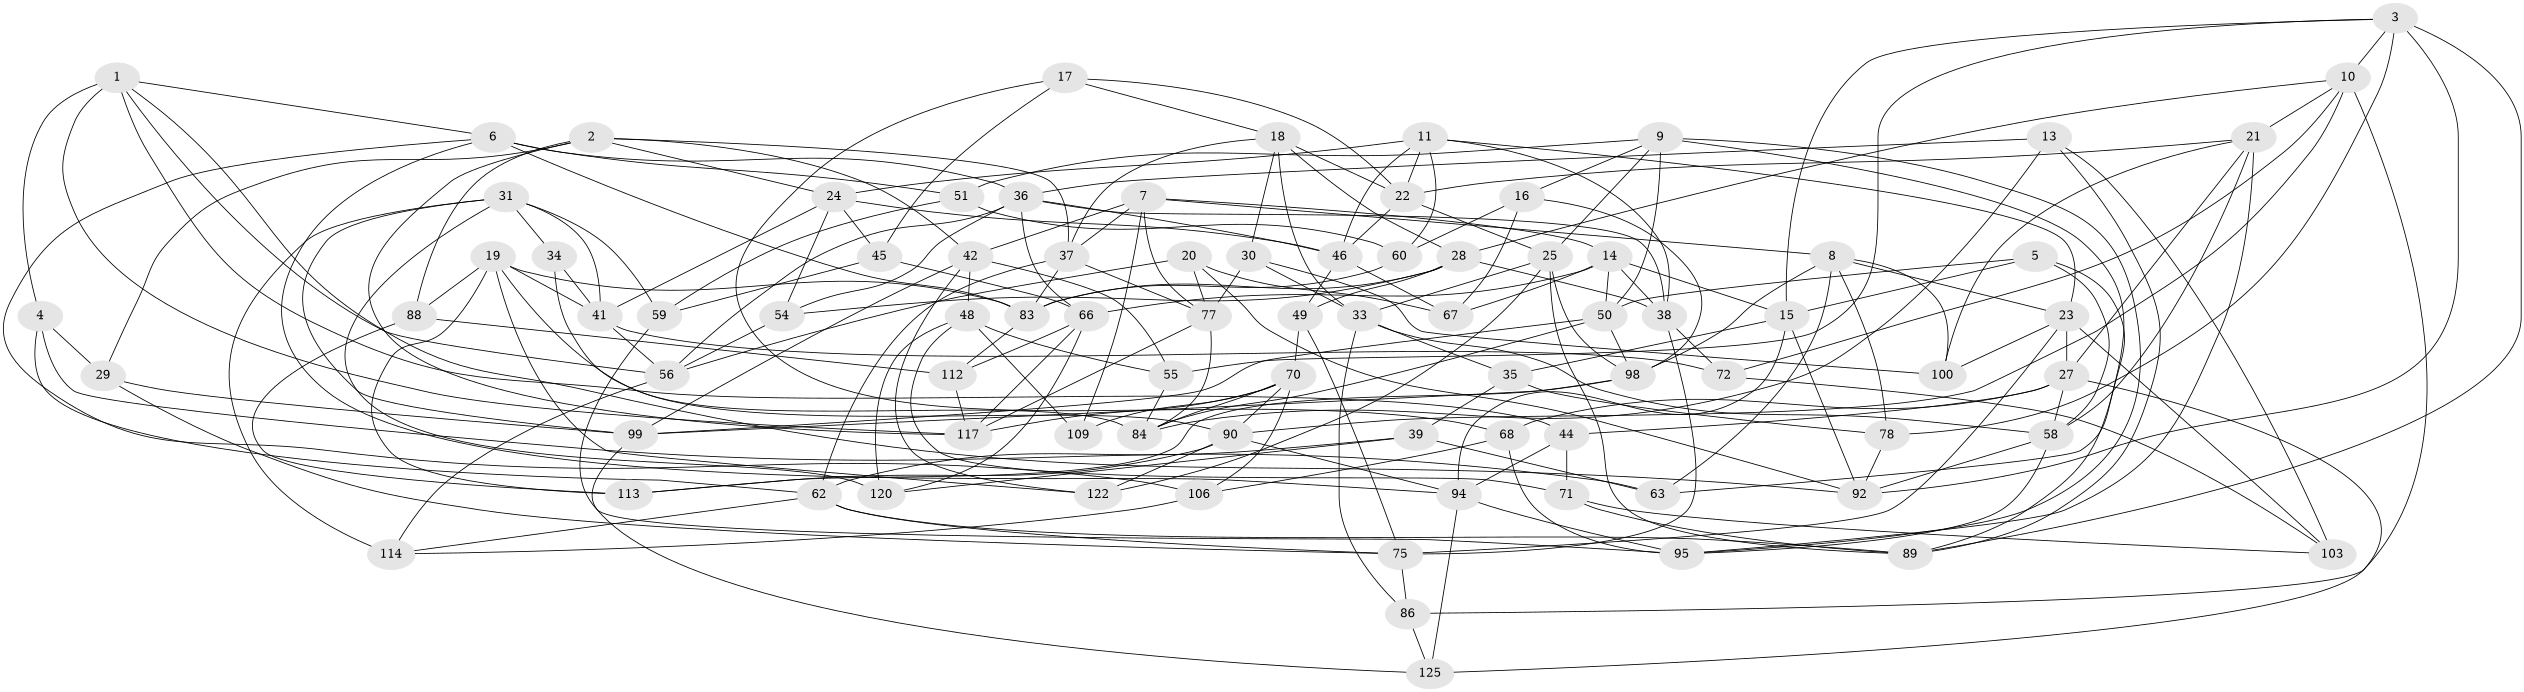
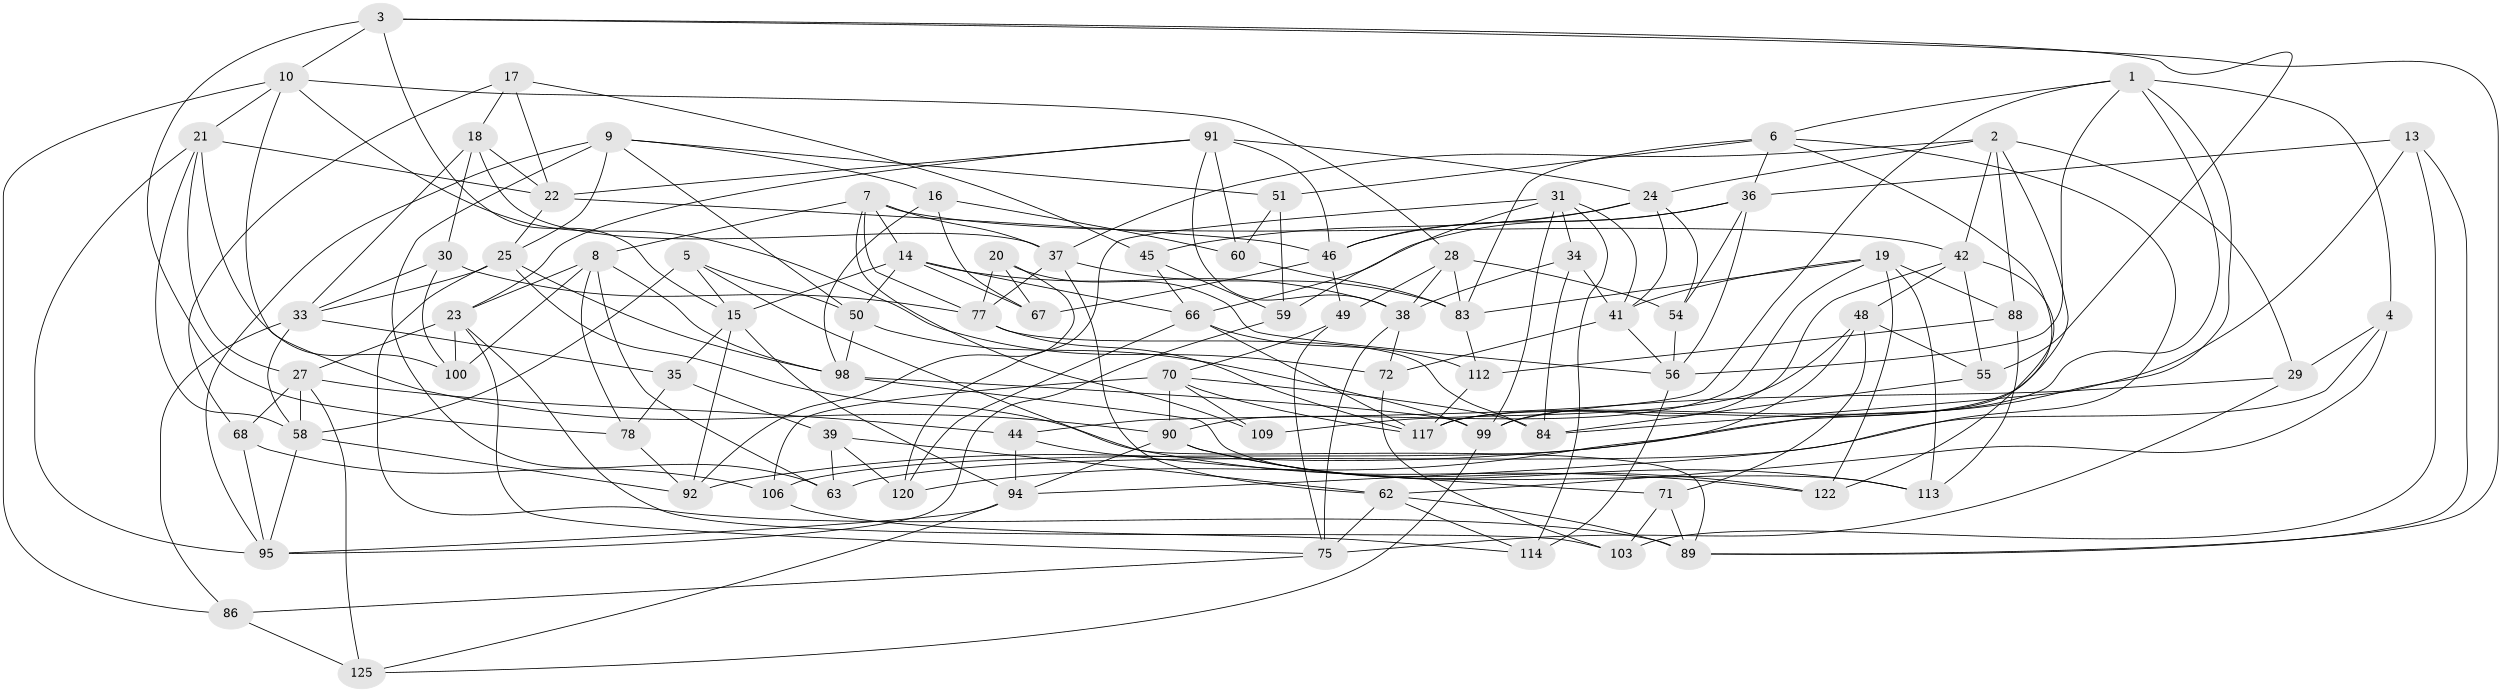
(1425, 137) -> (1212, 137)
(1366, 207) -> none
(1275, 215) -> (1487, 283)
(1361, 382) -> none
(2328, 402) -> none
